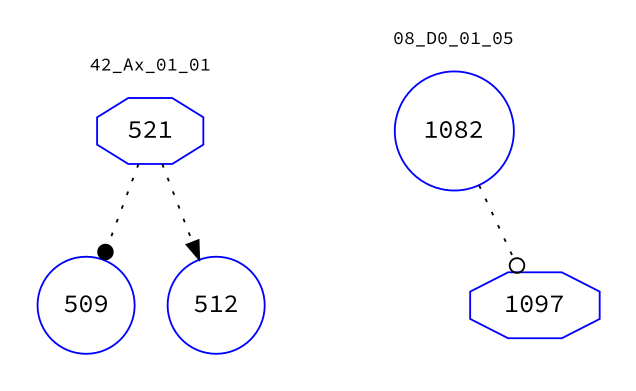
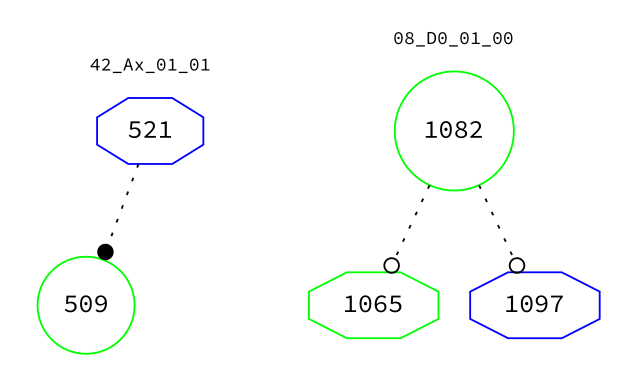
(454, 39) -> (454, 39)
(454, 131) -> (454, 131)
(86, 305) -> (86, 305)
(216, 305) -> none
none -> (374, 305)
